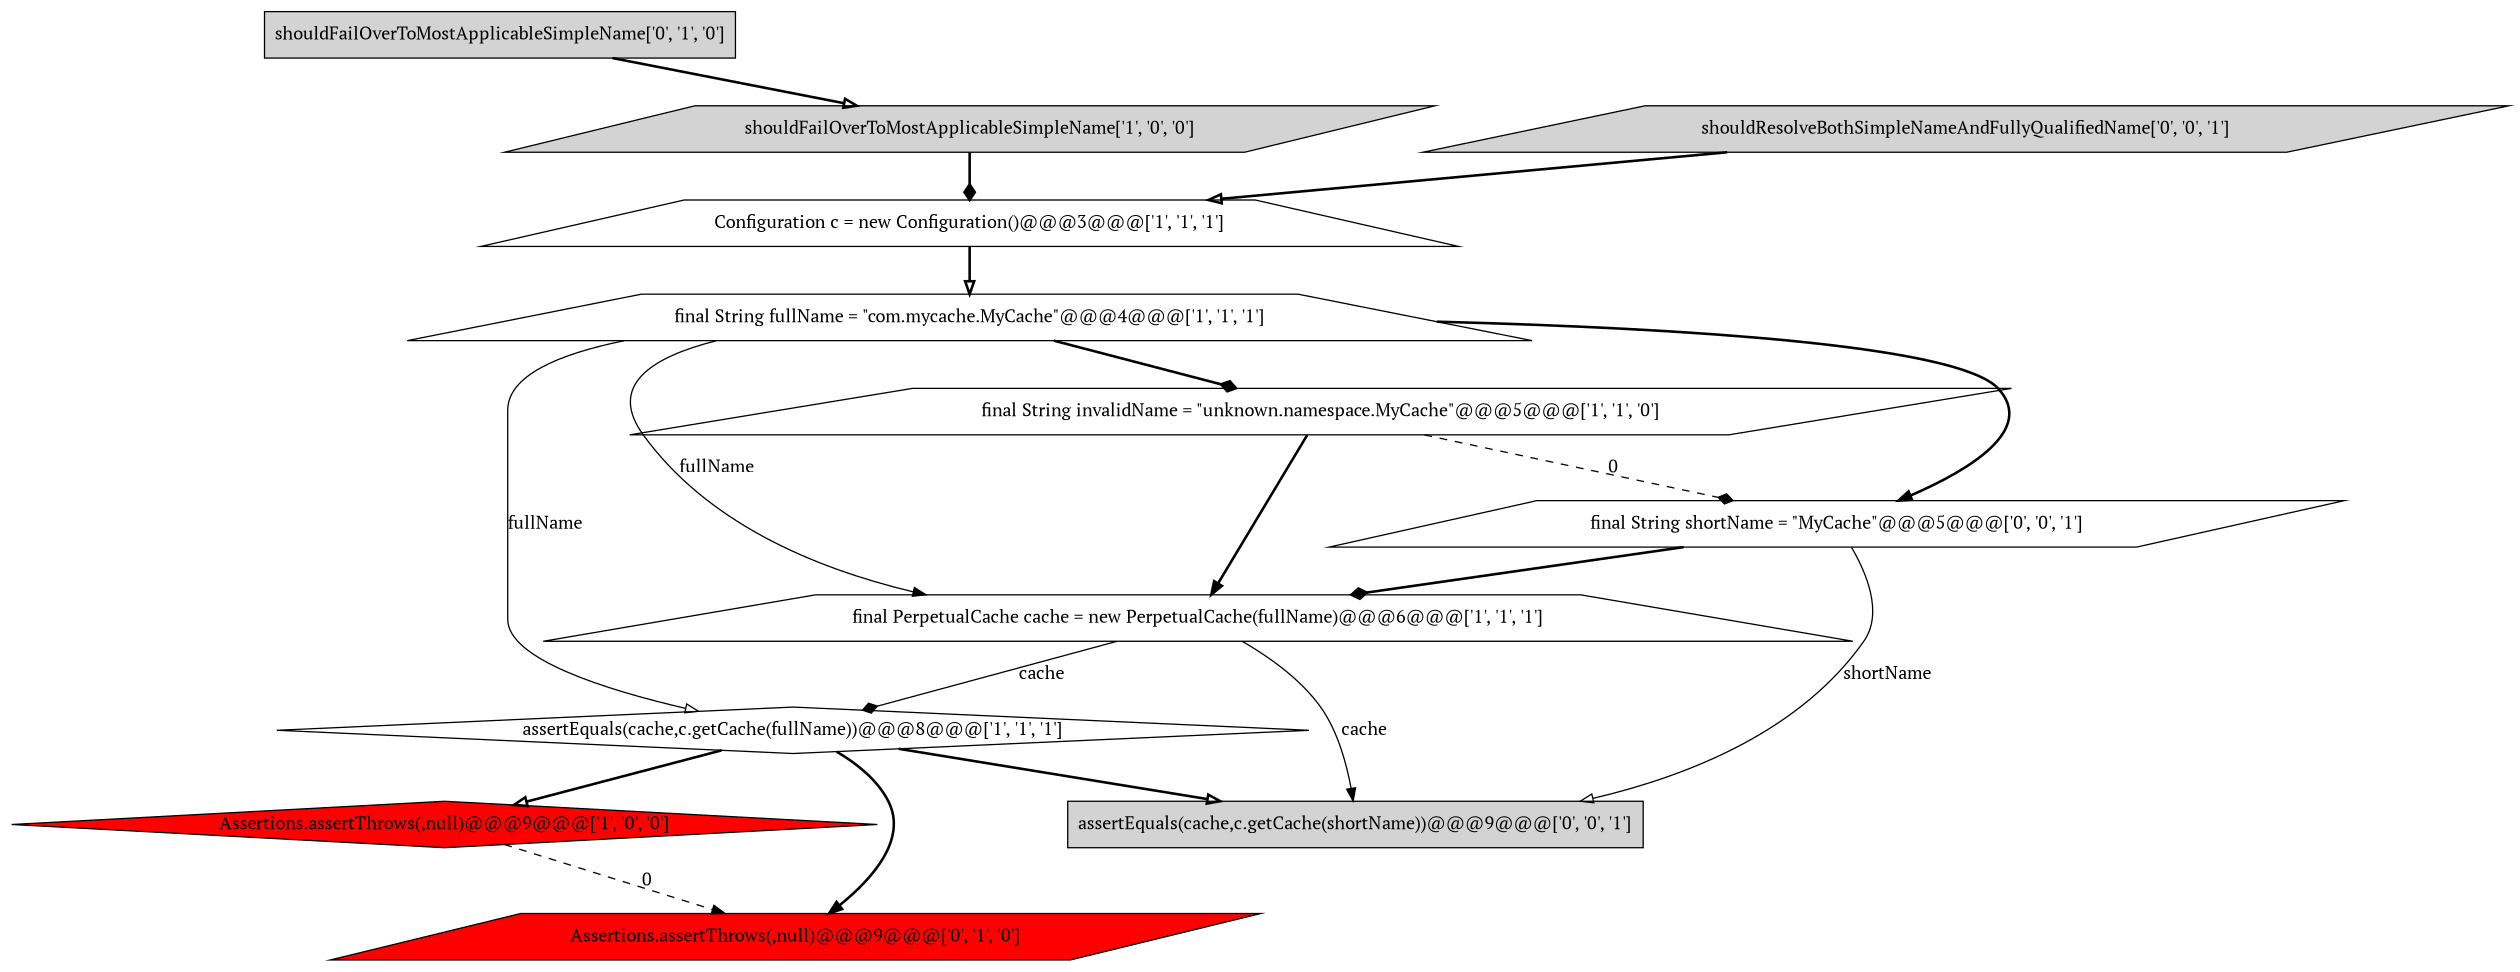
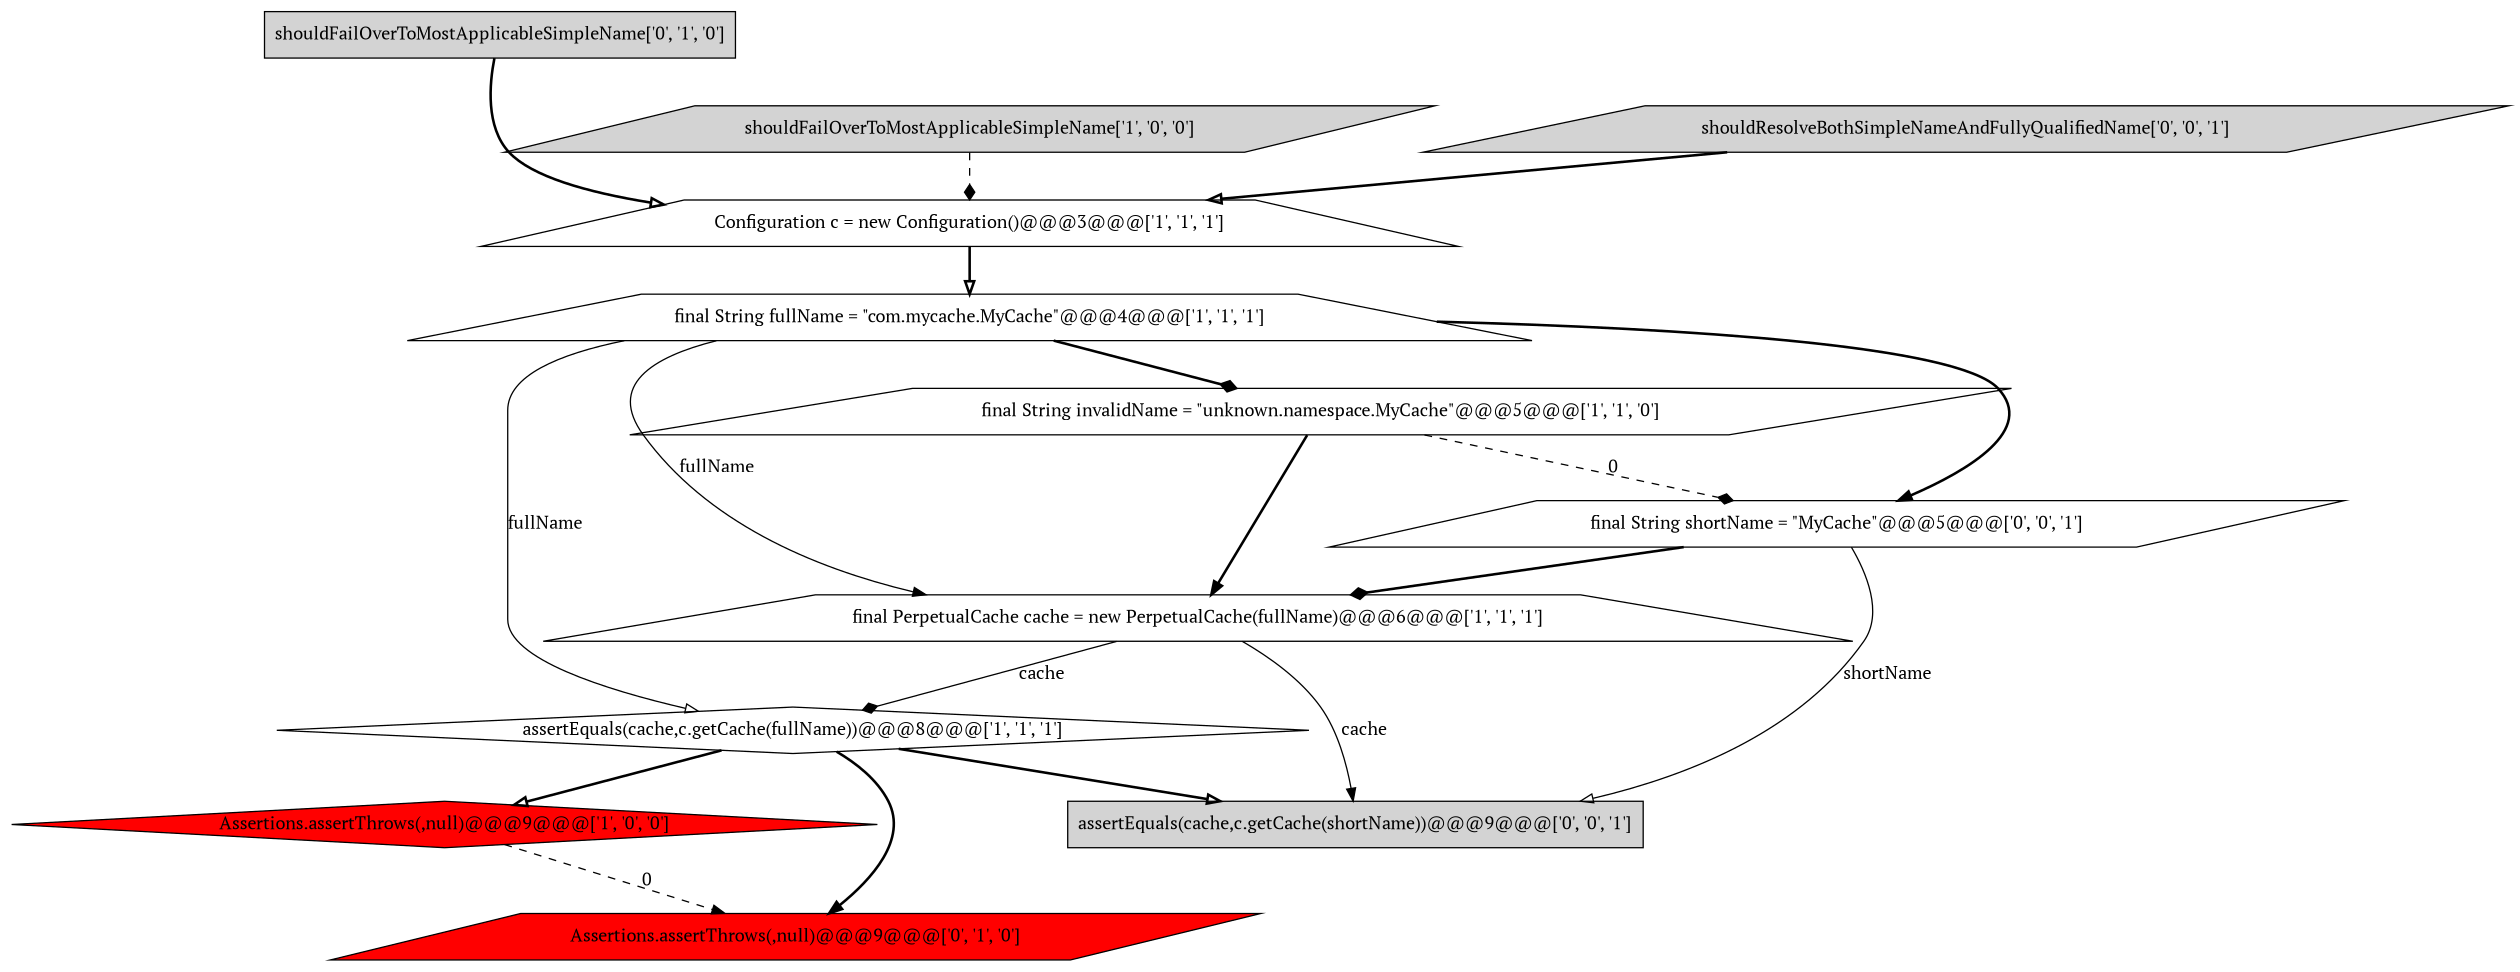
(728, 81) -> (531, 168)
(970, 168) -> (970, 168)
